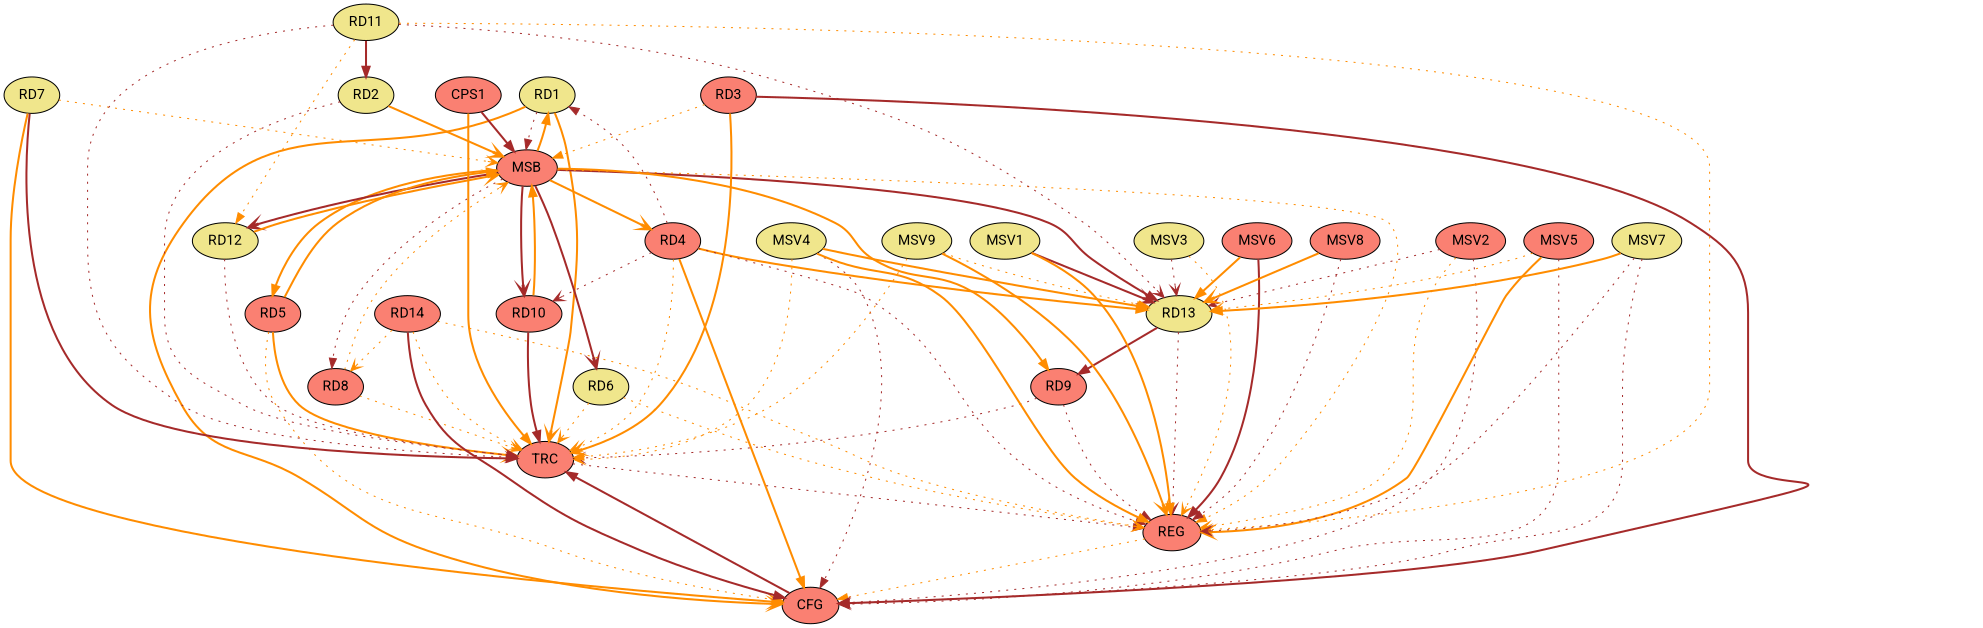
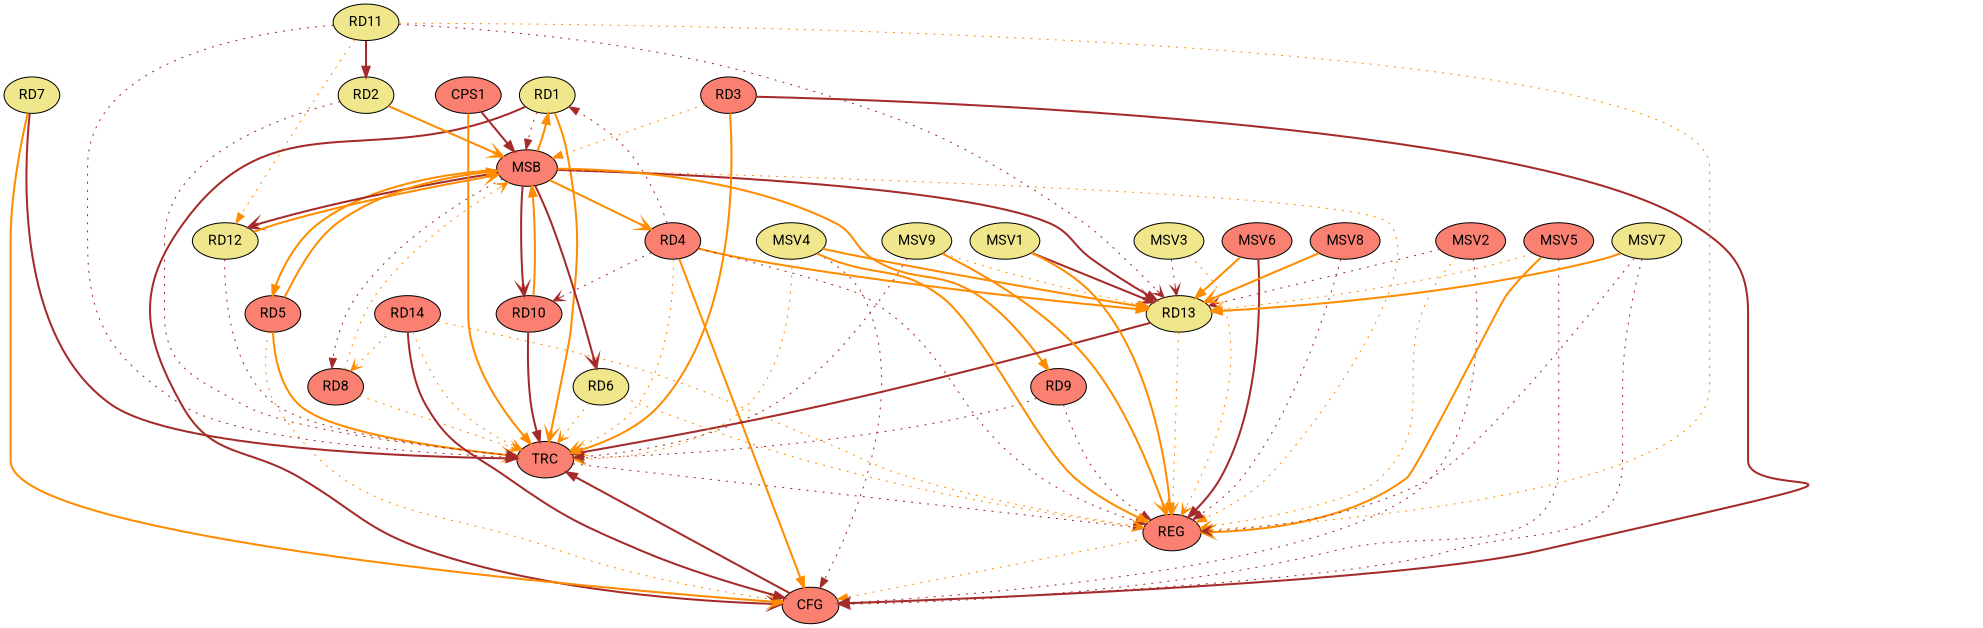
(273, 131) -> none
(1121, 349) -> (868, 395)
(774, 404) -> (774, 404)
(1176, 418) -> (1176, 418)
(229, 448) -> (229, 448)
